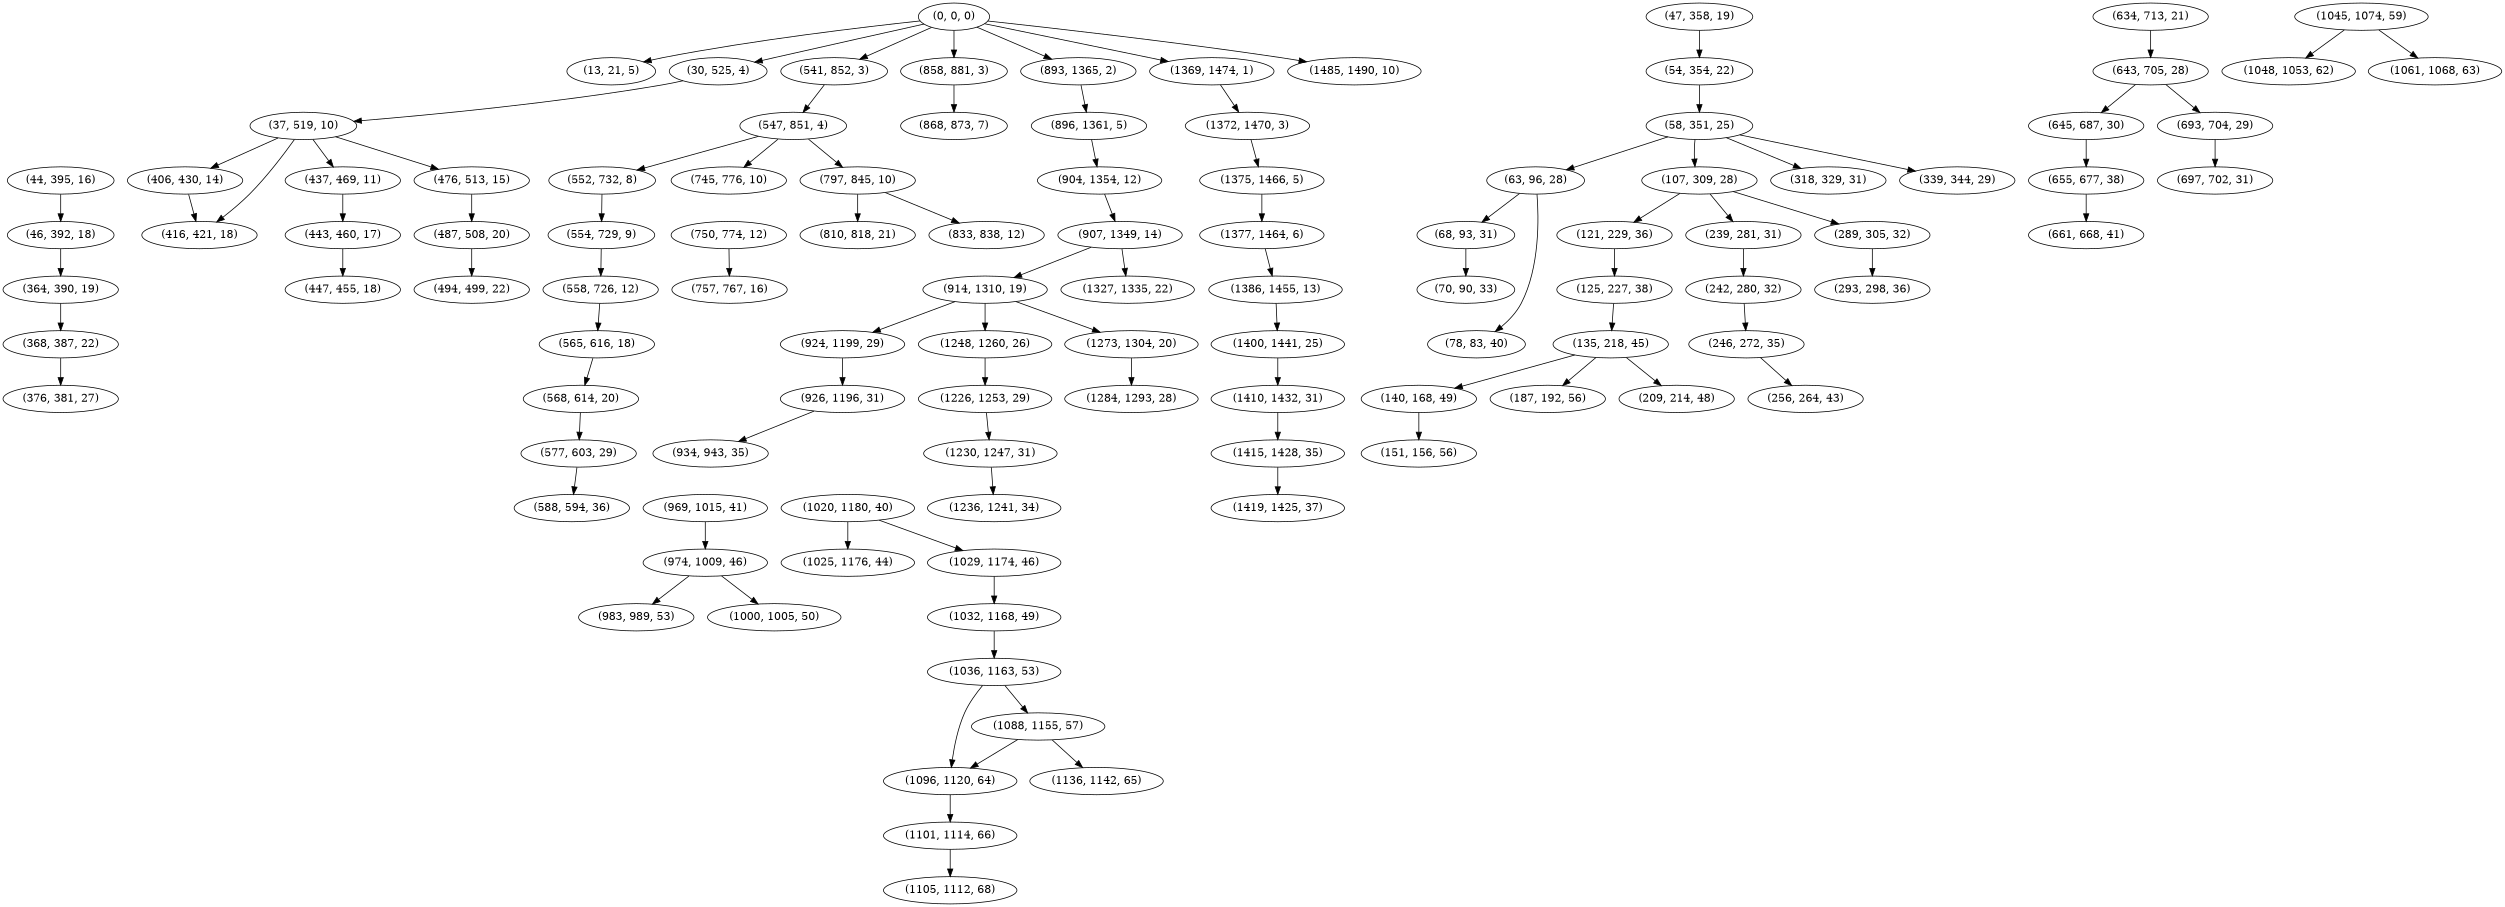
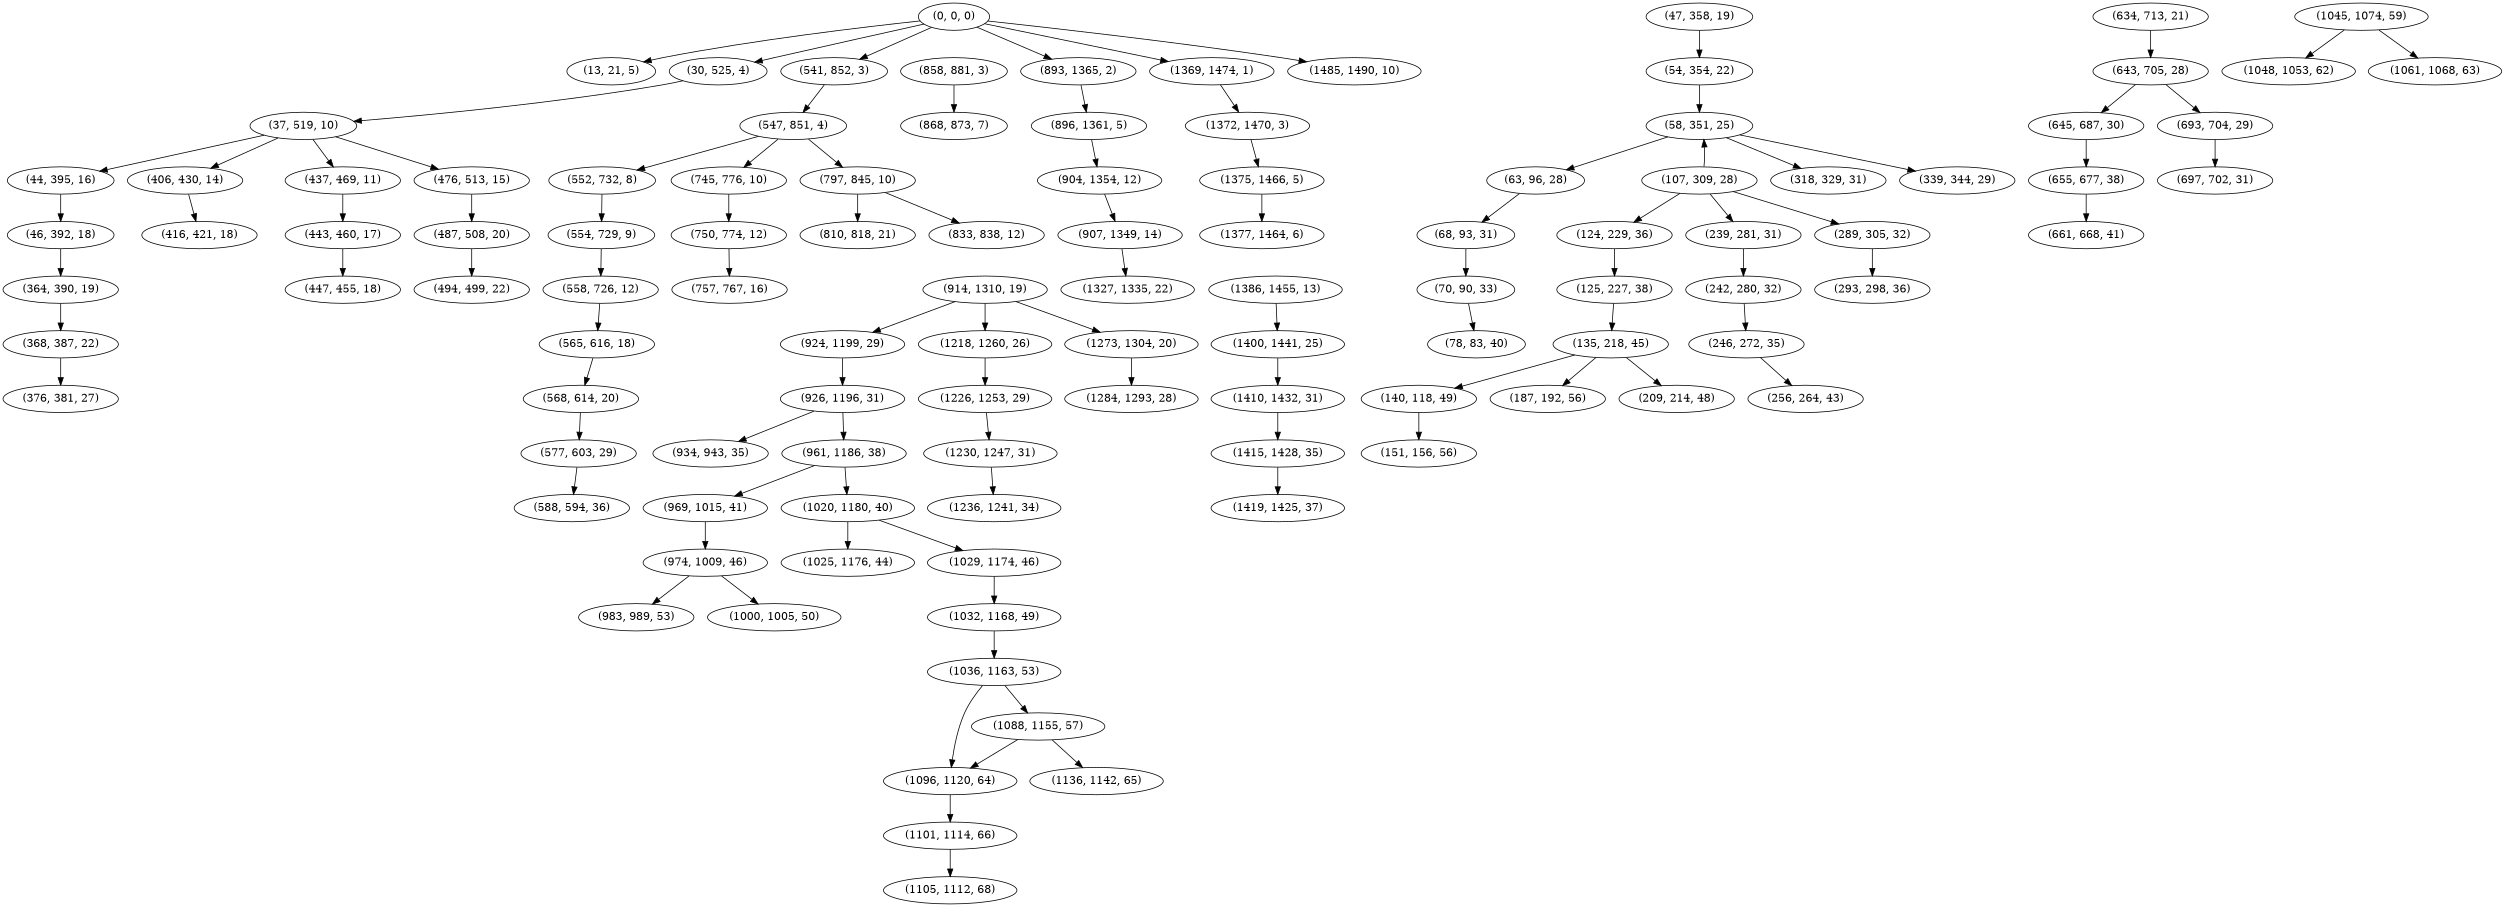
(954, 40) -> none
(1694, 149) -> (1705, 157)
(262, 181) -> (186, 152)
none -> (729, 204)
(1614, 235) -> (1614, 235)
(1268, 259) -> none
(1056, 261) -> none
(1534, 265) -> (1470, 313)
(985, 344) -> (985, 344)
(1419, 399) -> (1419, 399)
none -> (844, 453)
